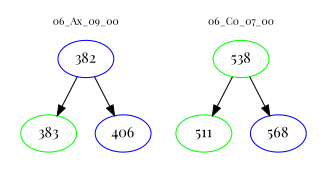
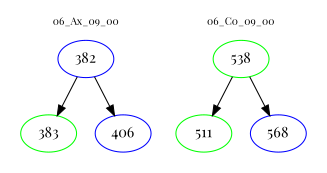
(241, 22) -> (241, 22)
